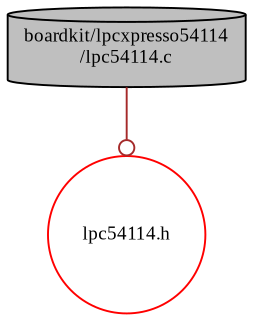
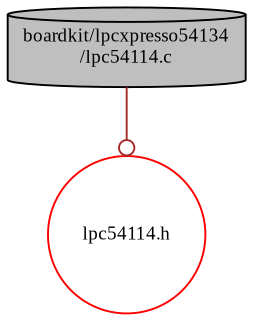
(127, 47) -> (127, 47)
